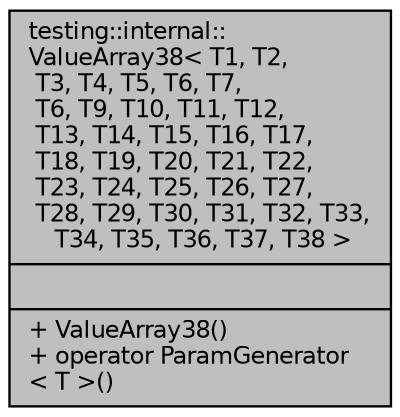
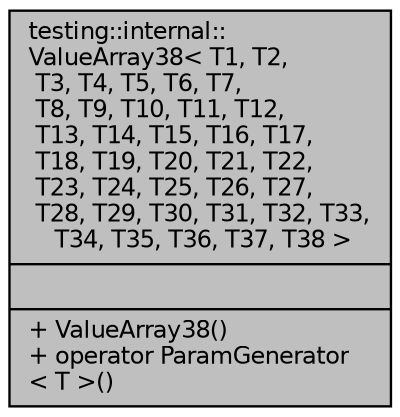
(158, 110) -> (158, 110)
